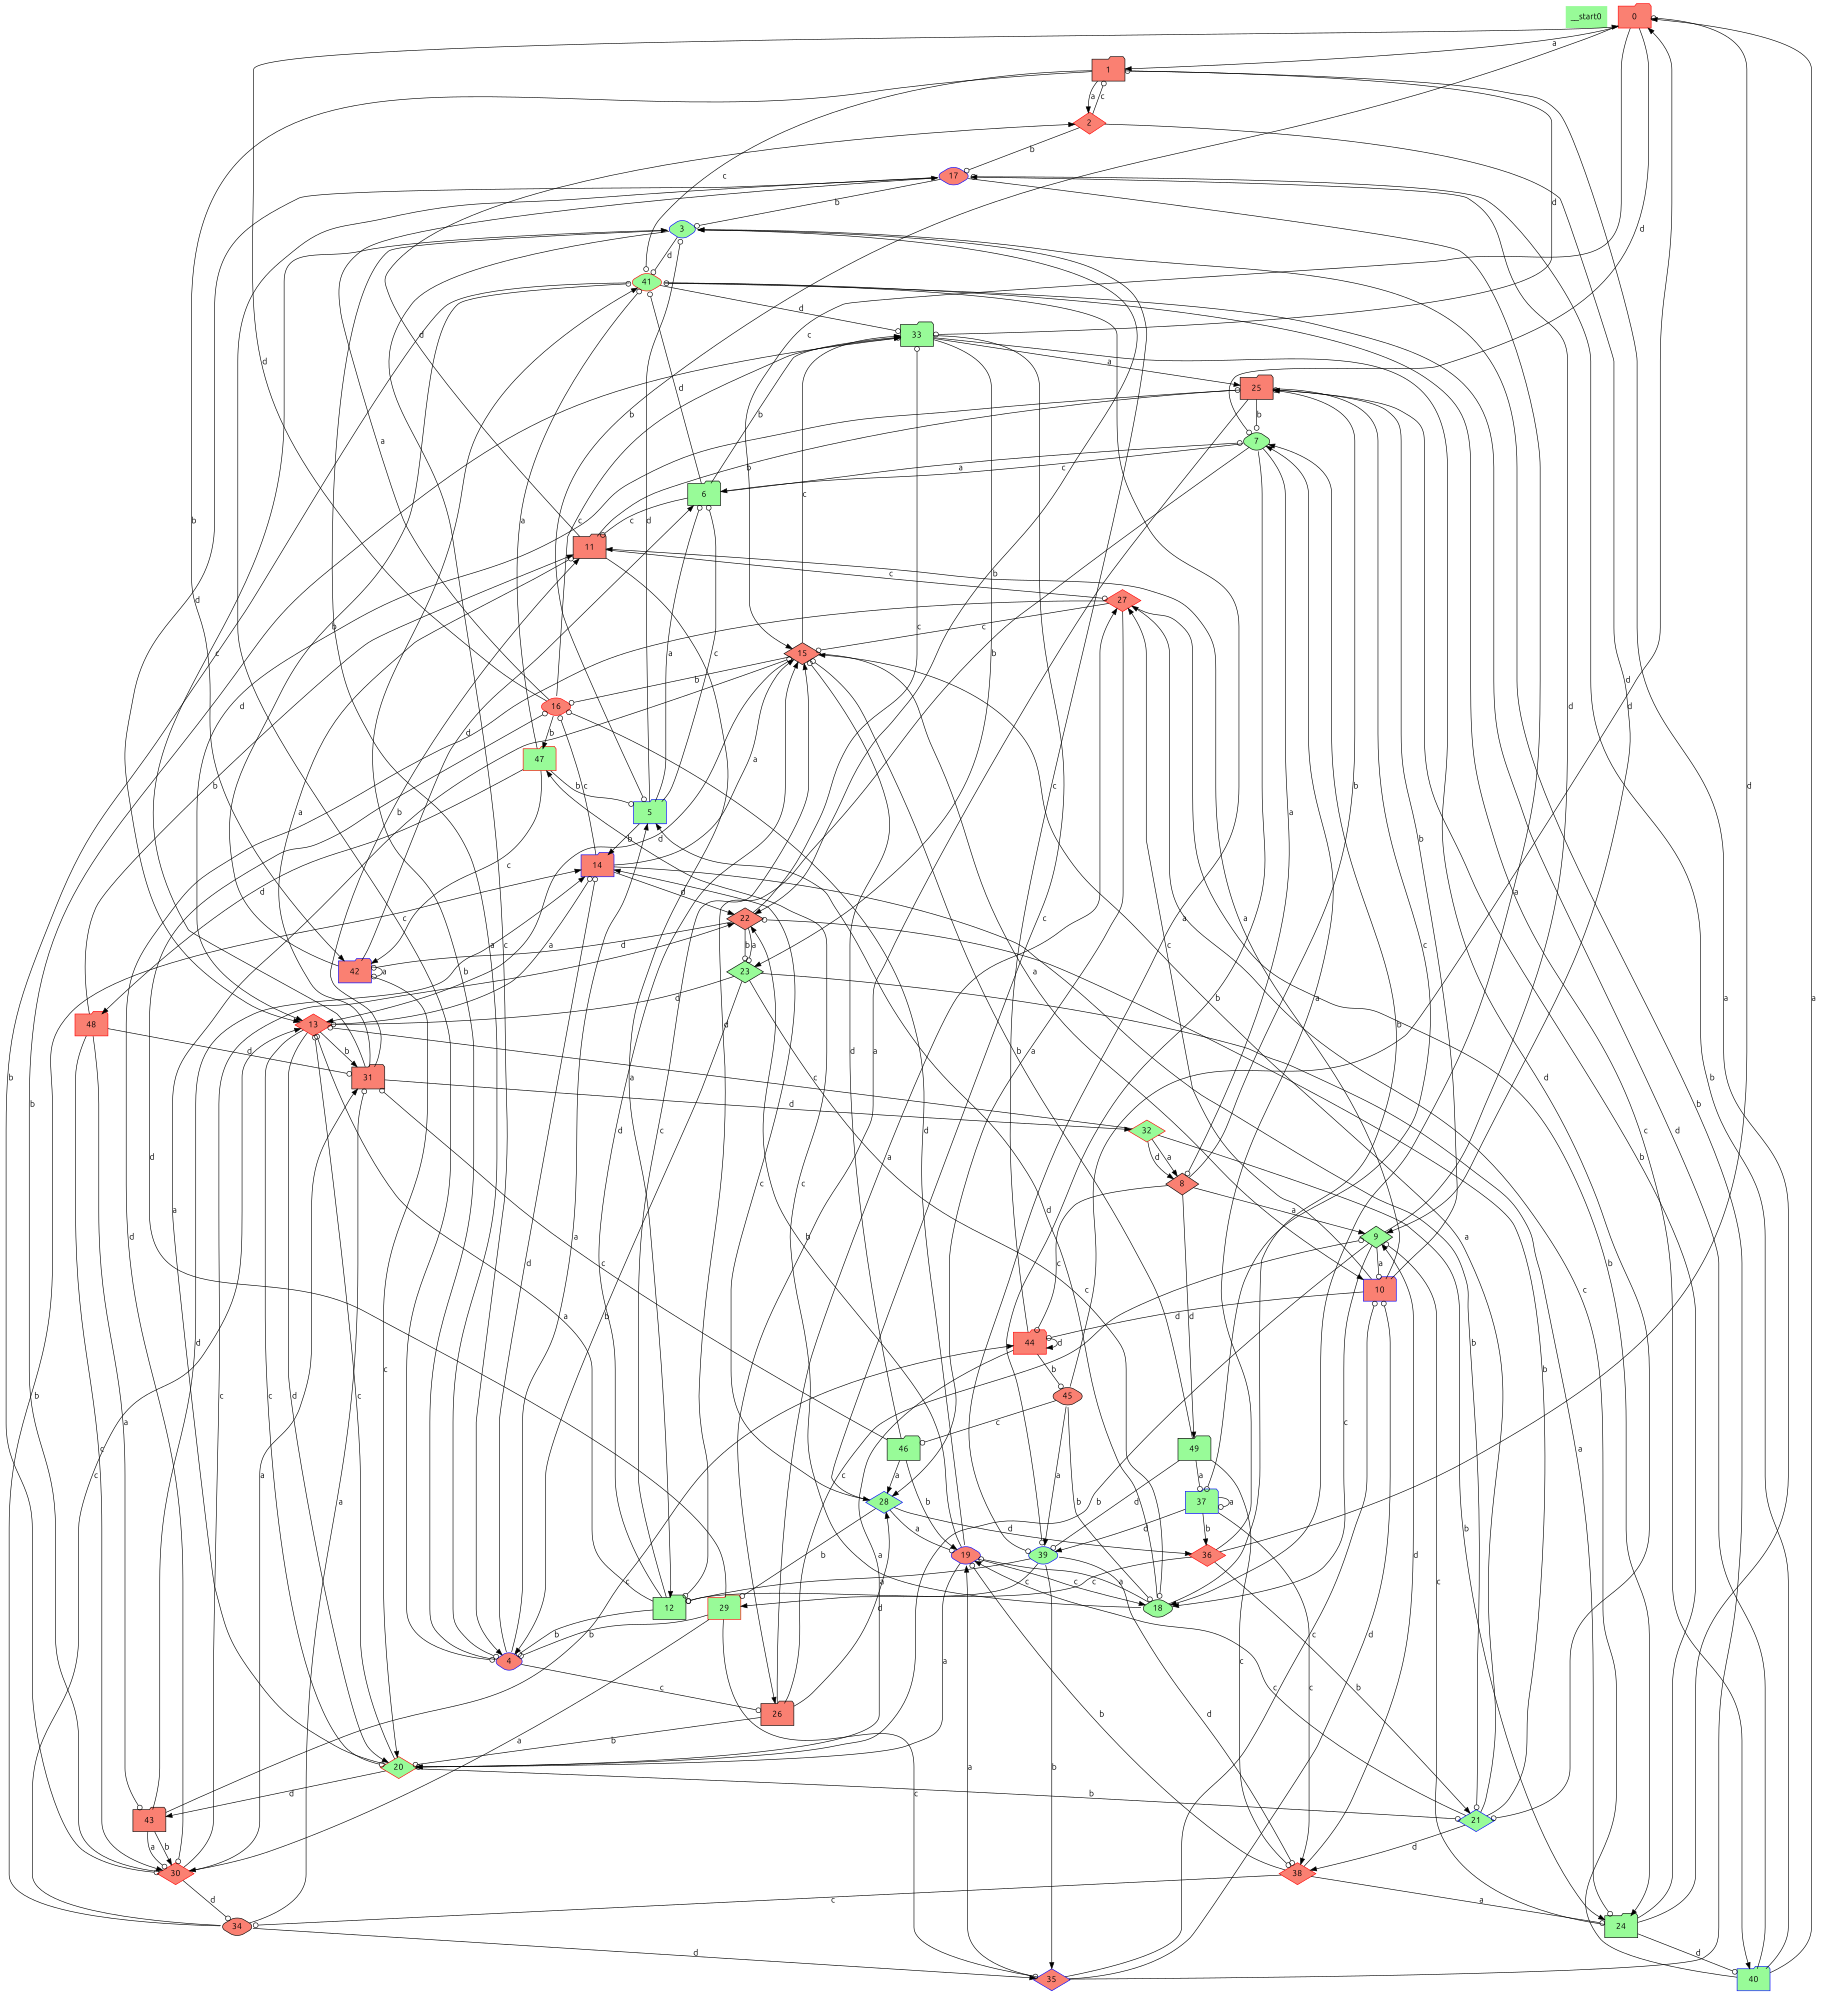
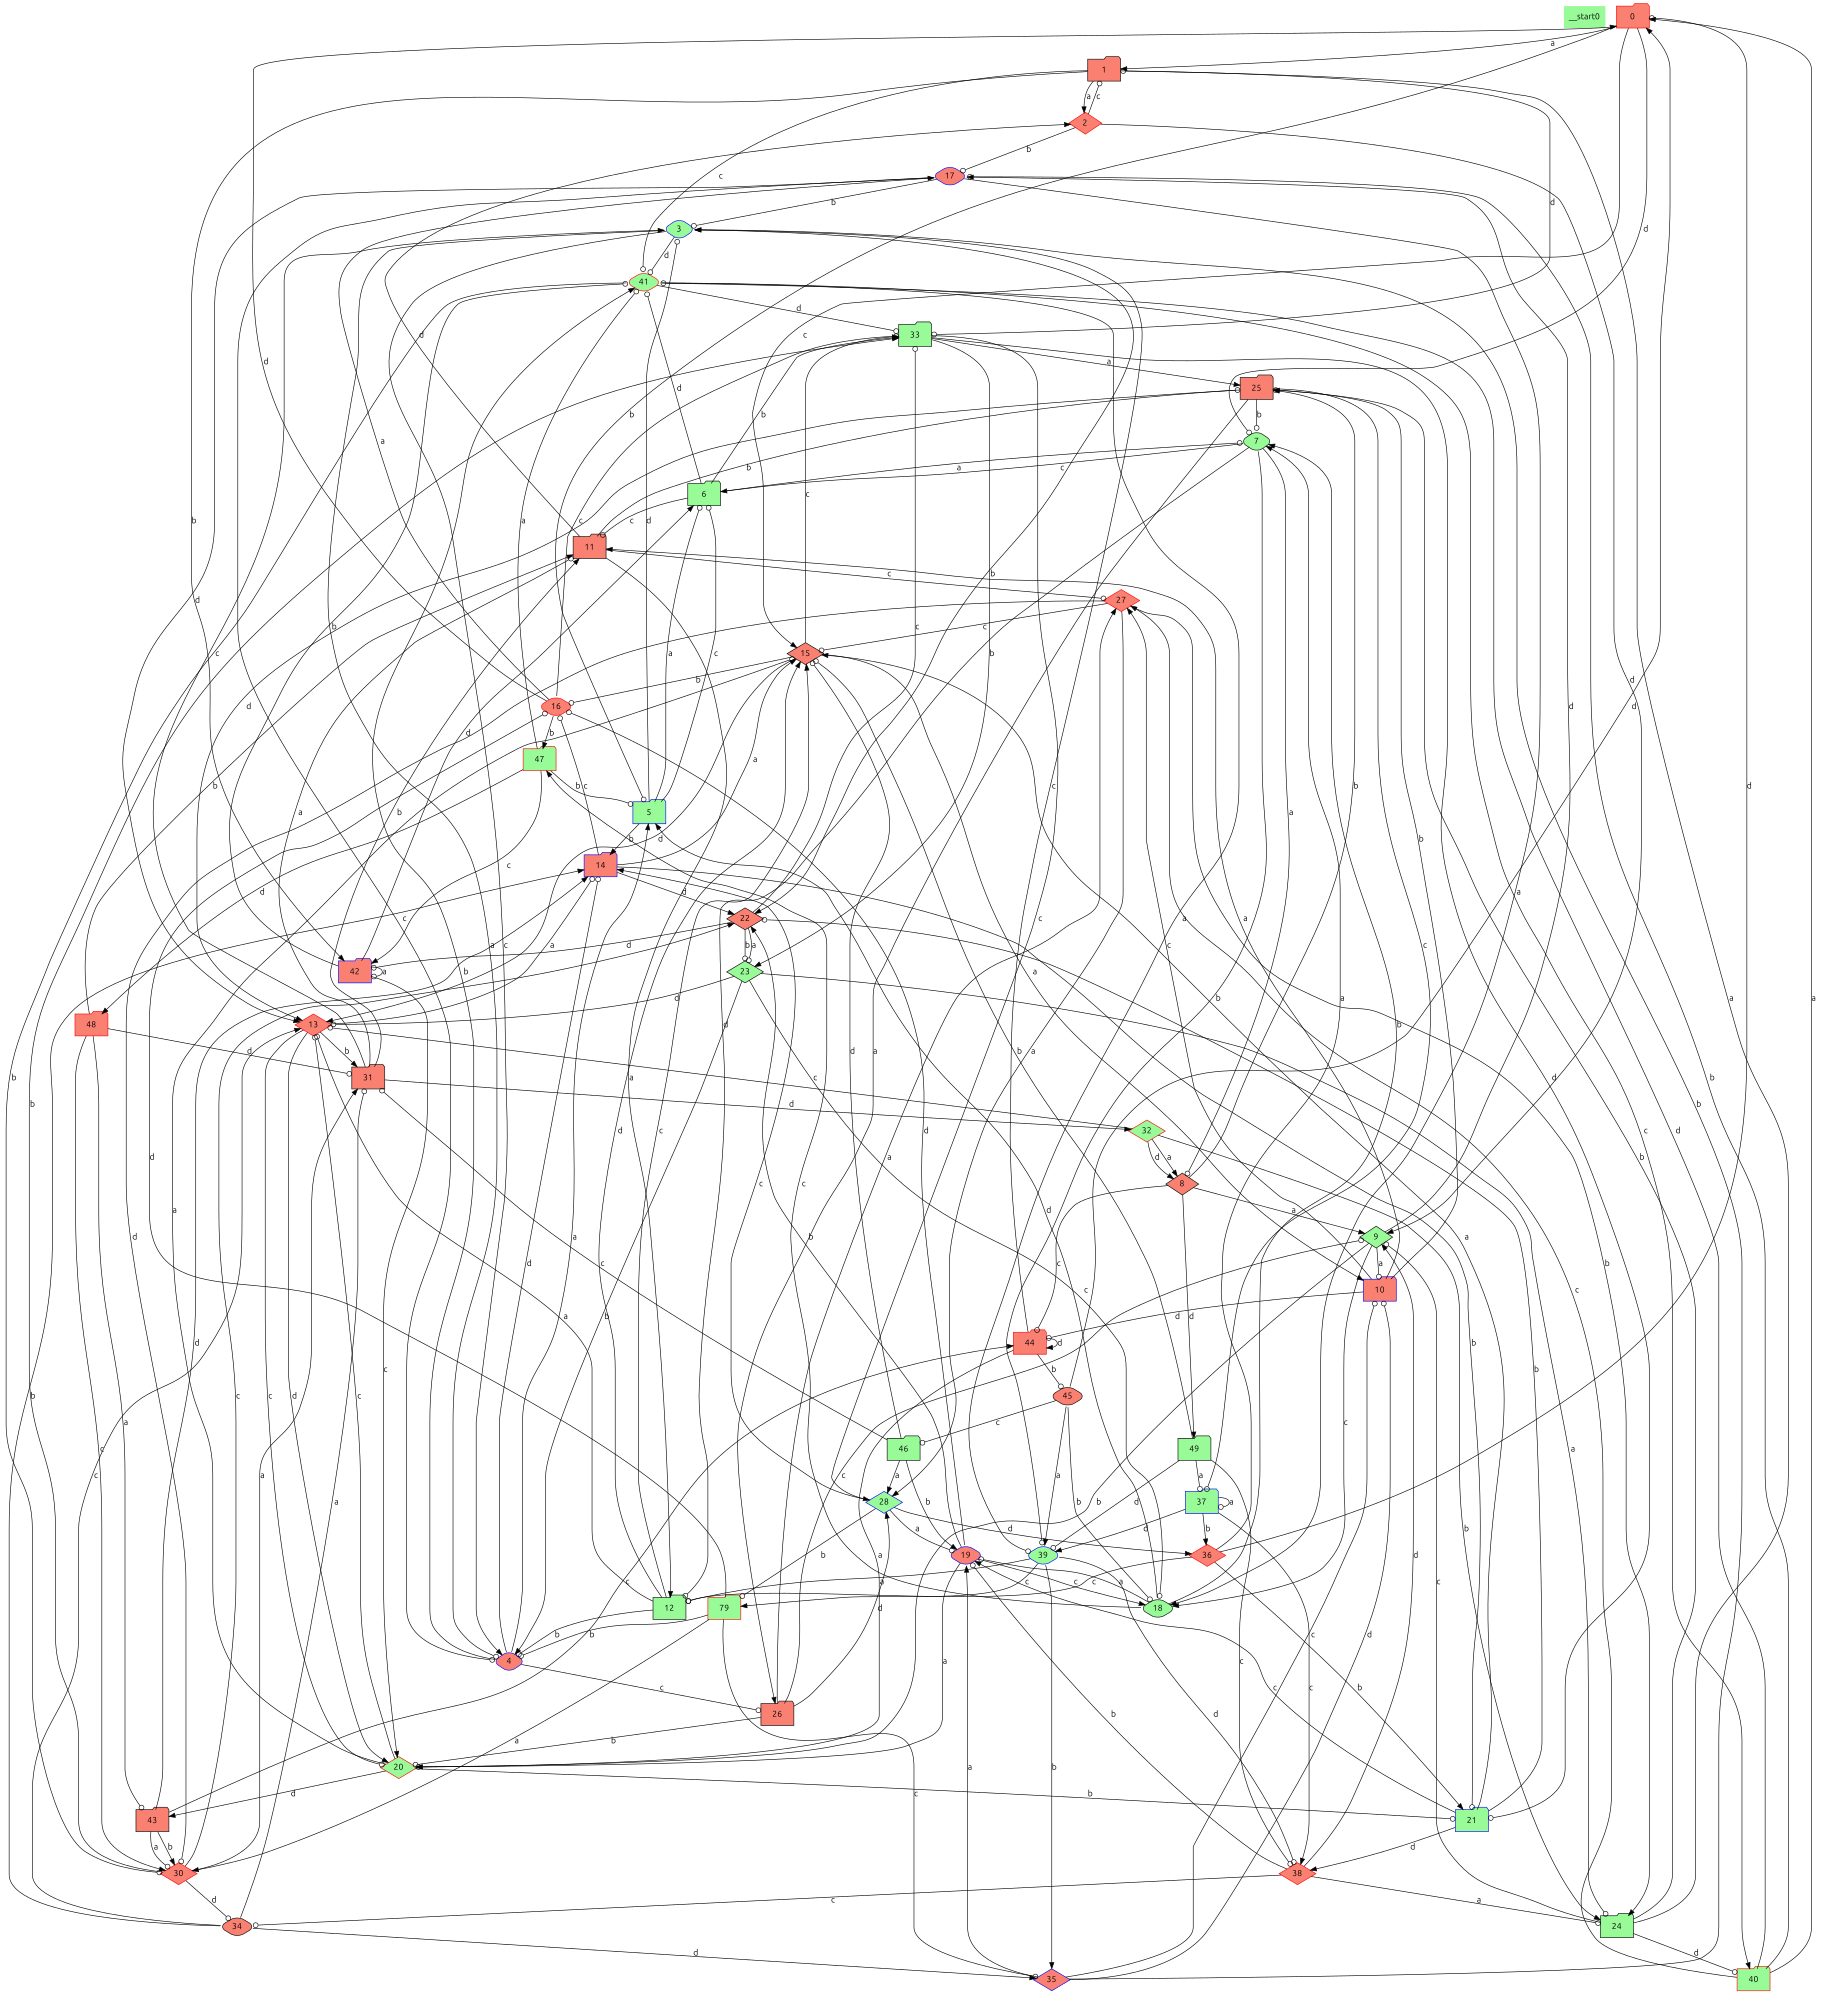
(724, 1608) -> (724, 1608)
(1476, 1821) -> (1472, 1821)
(1754, 1980) -> (1754, 1980)
